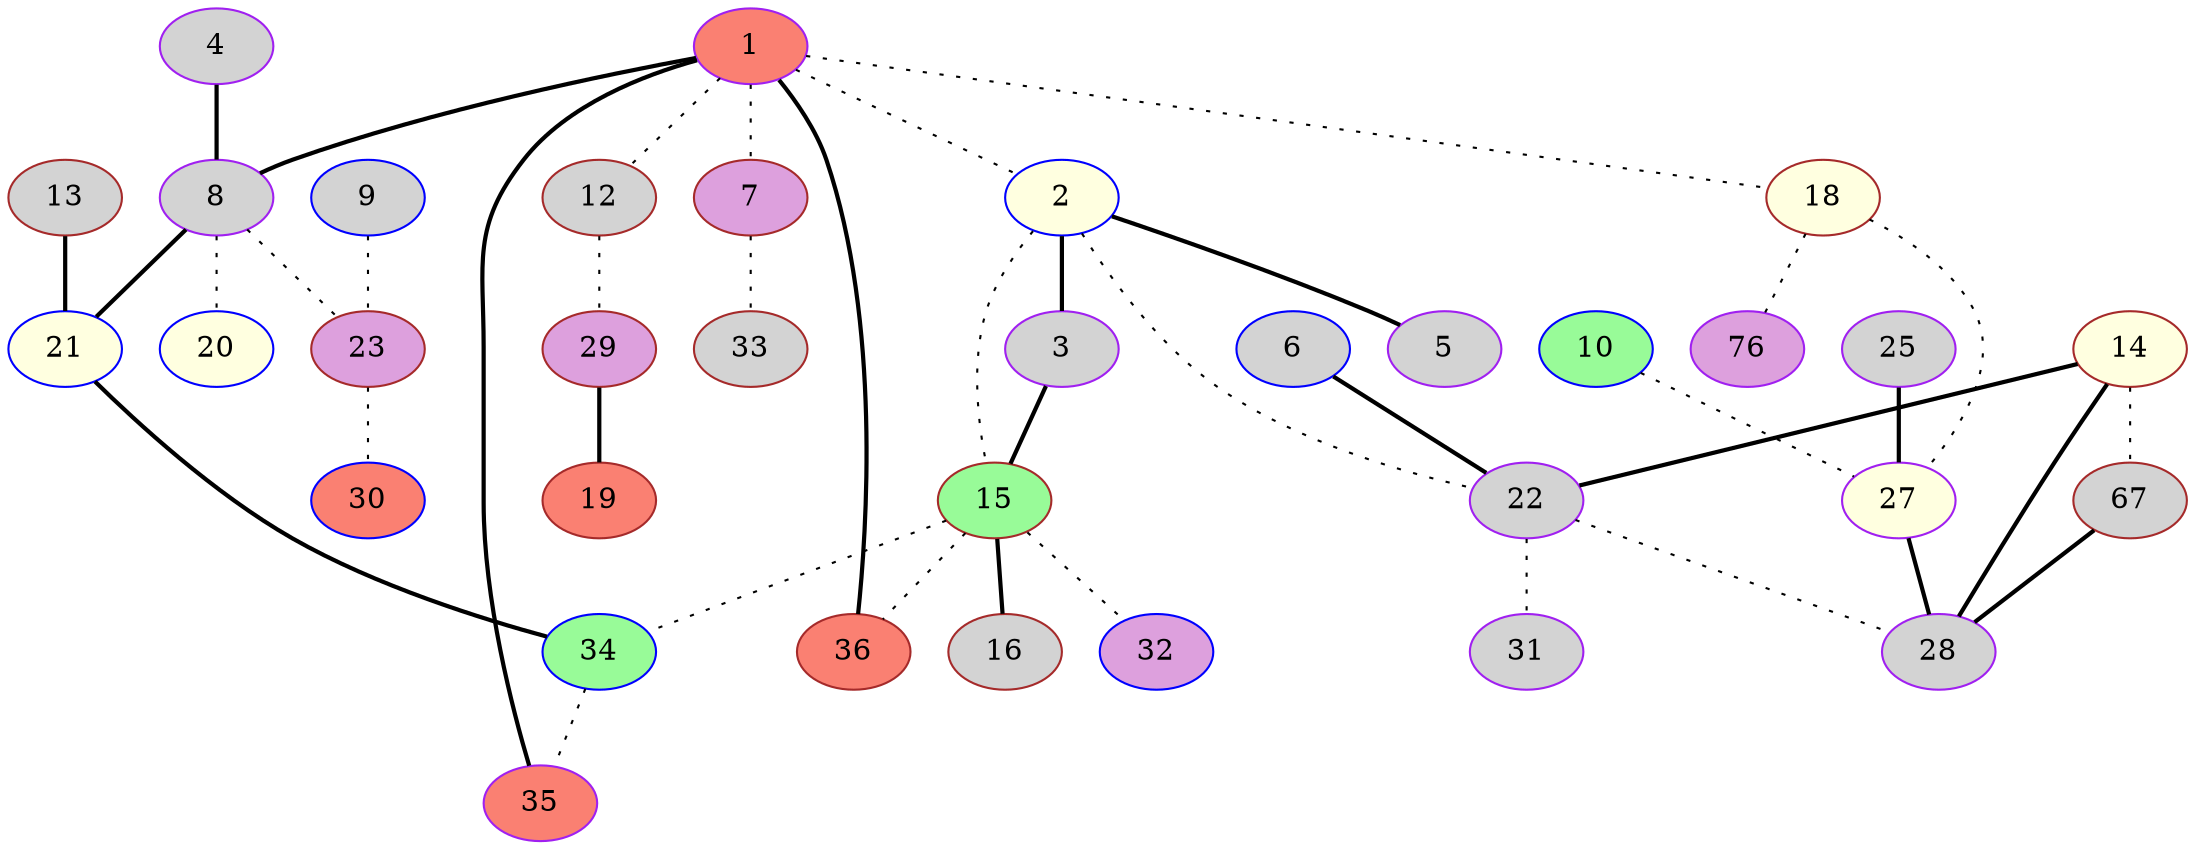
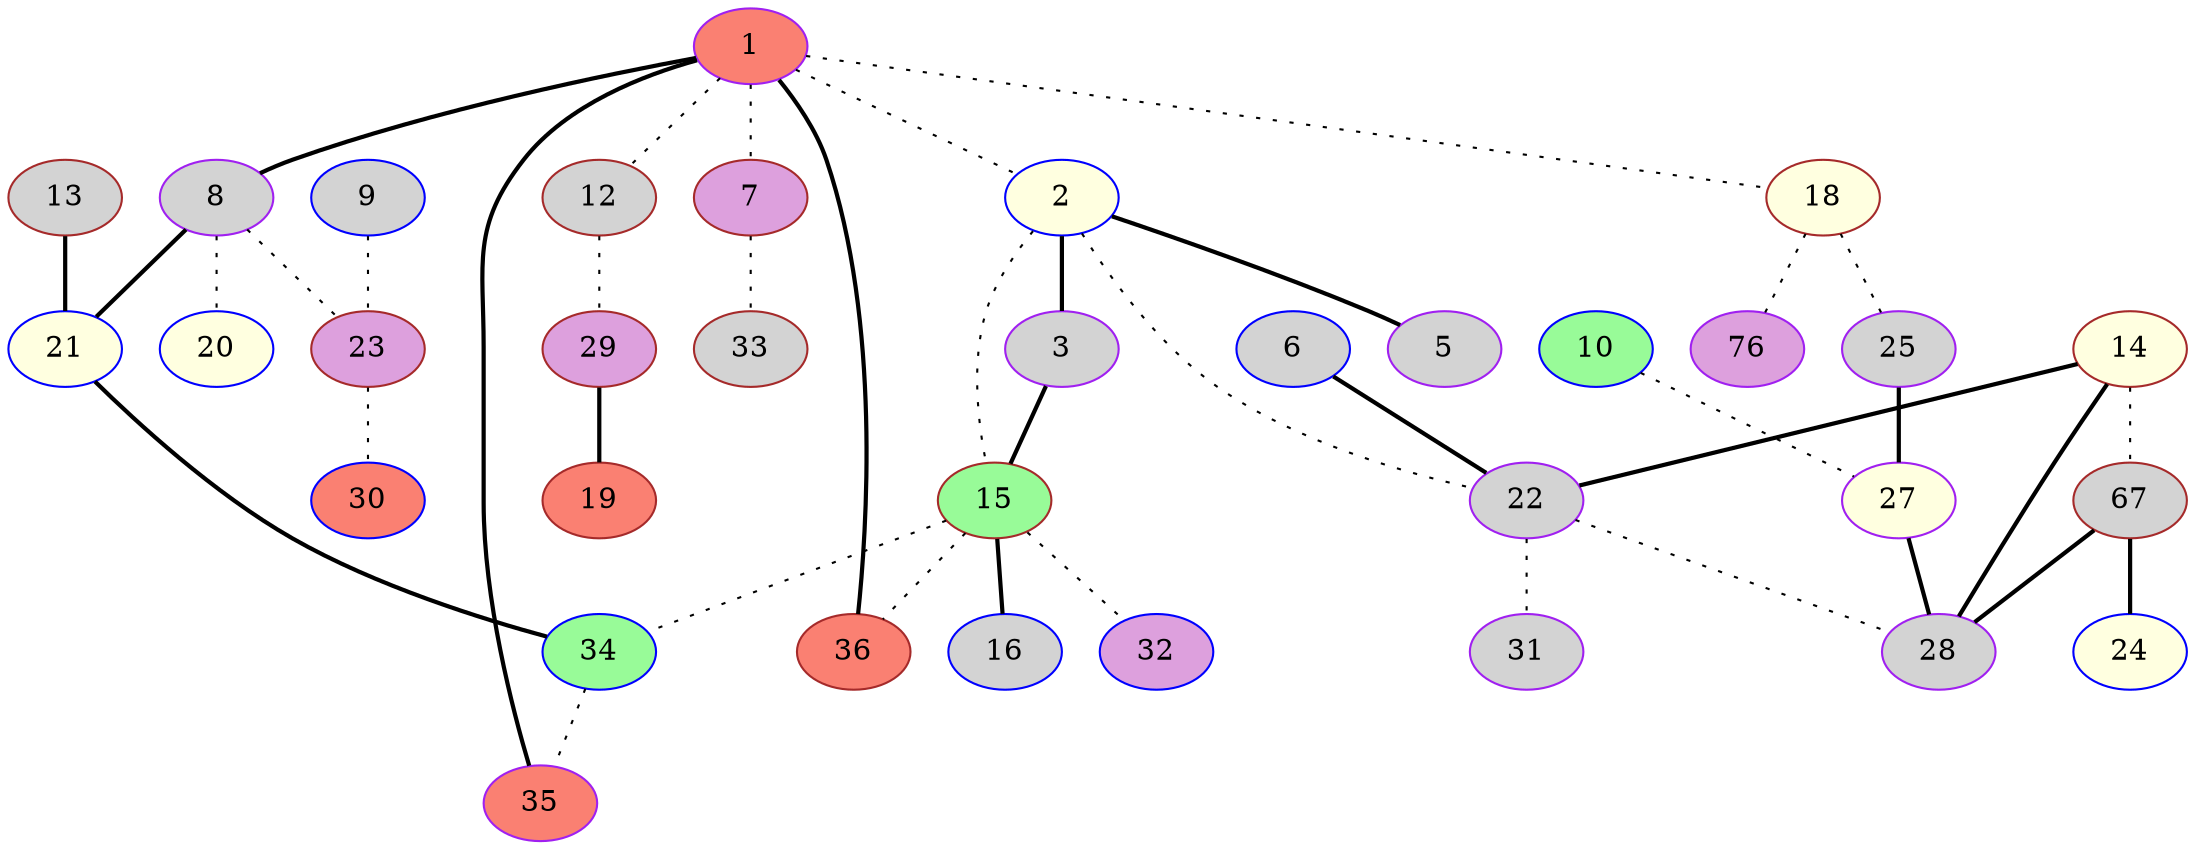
(217, 46) -> none
(1979, 326) -> (1861, 273)
(1005, 652) -> (1005, 652)
none -> (2130, 652)
